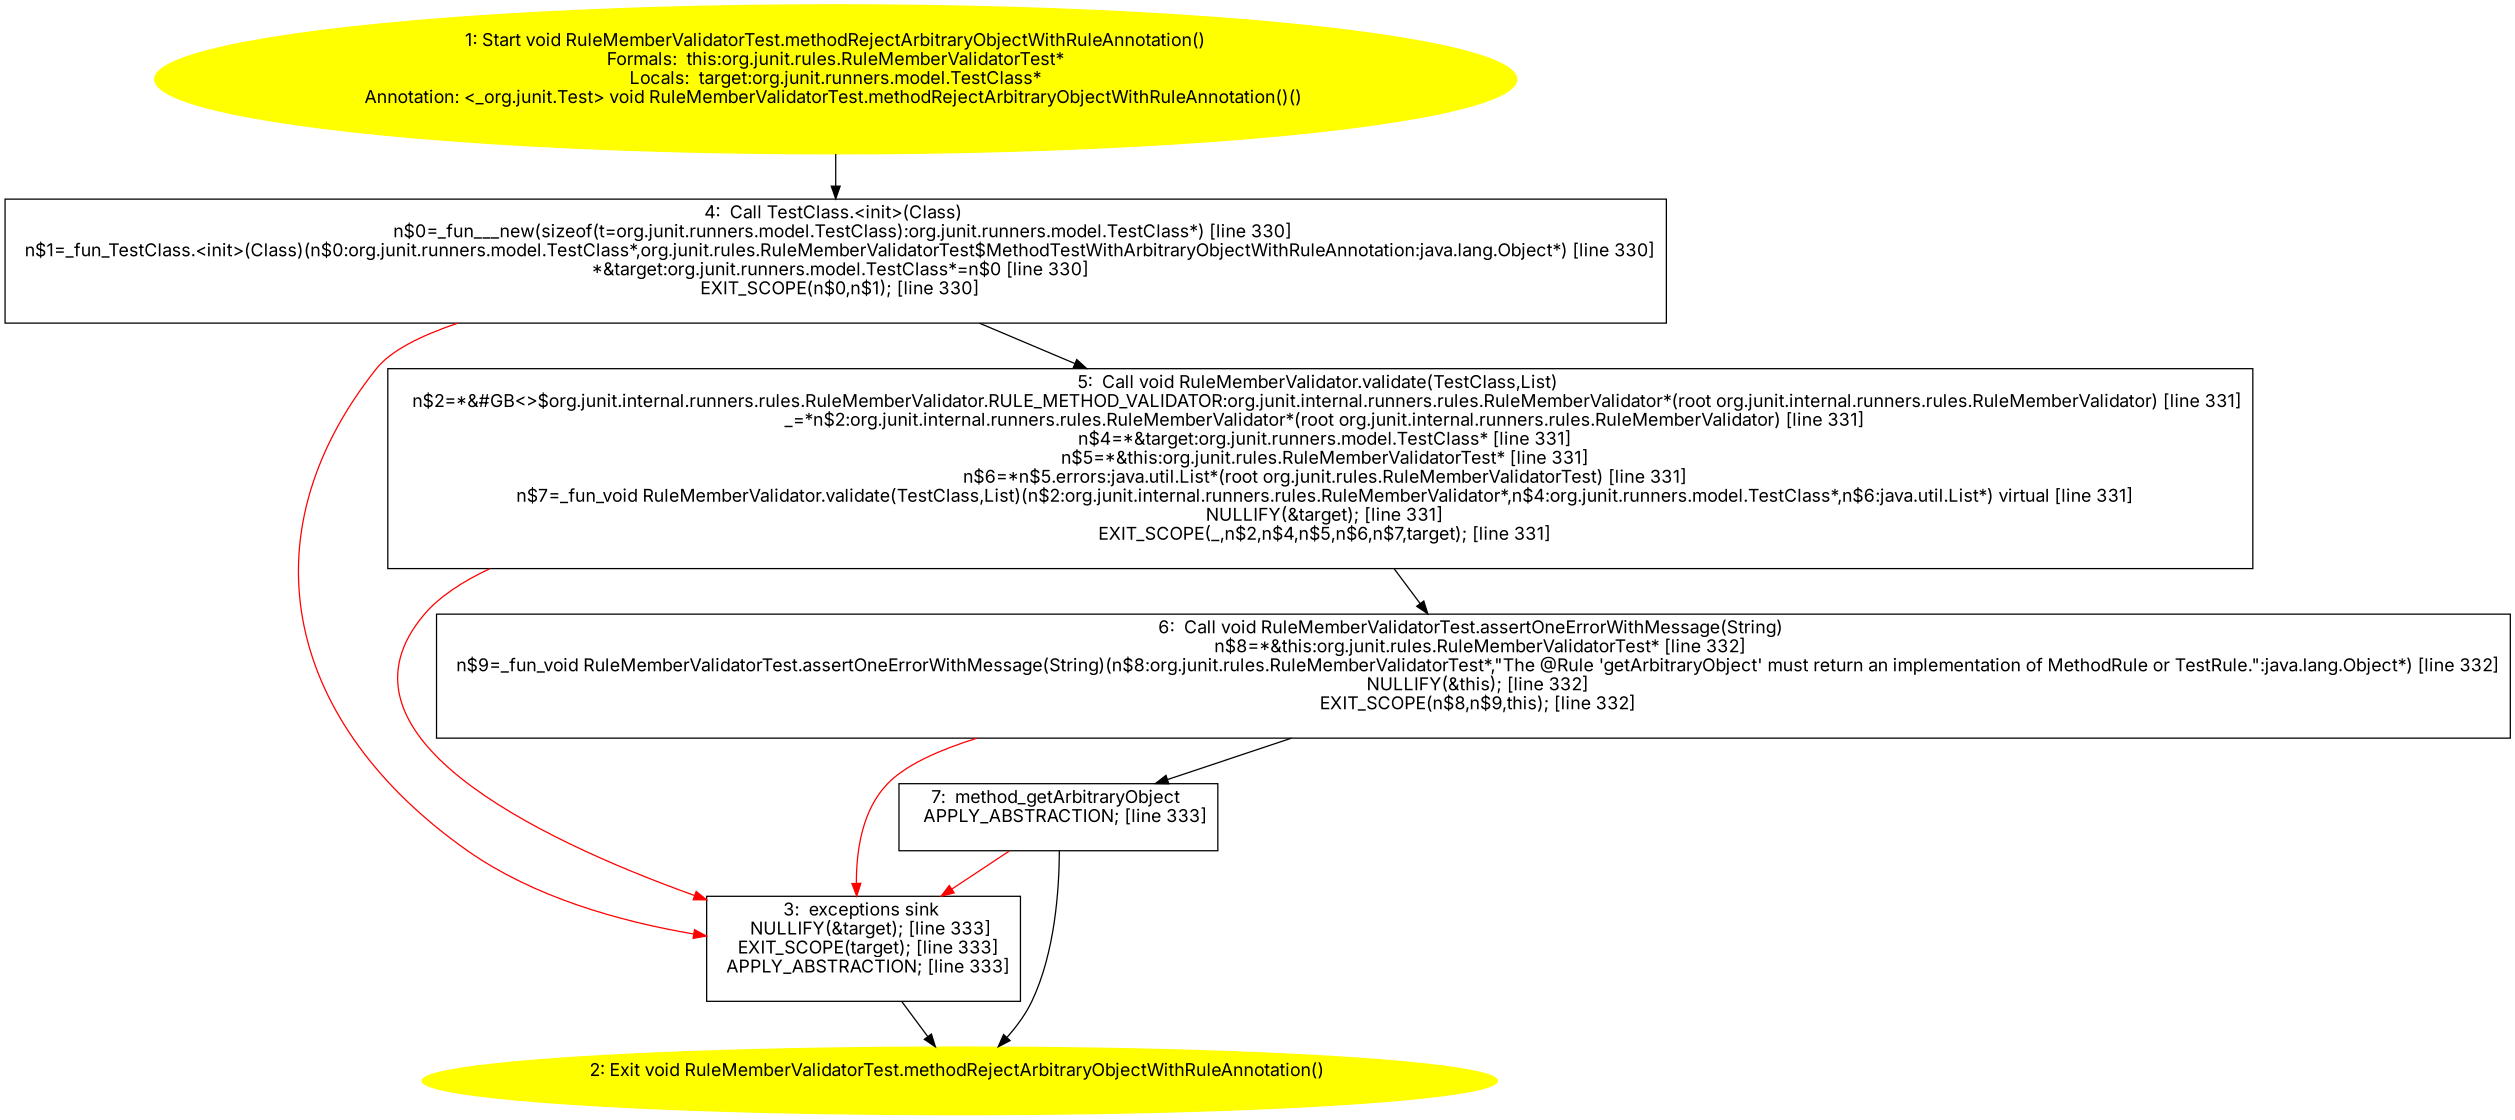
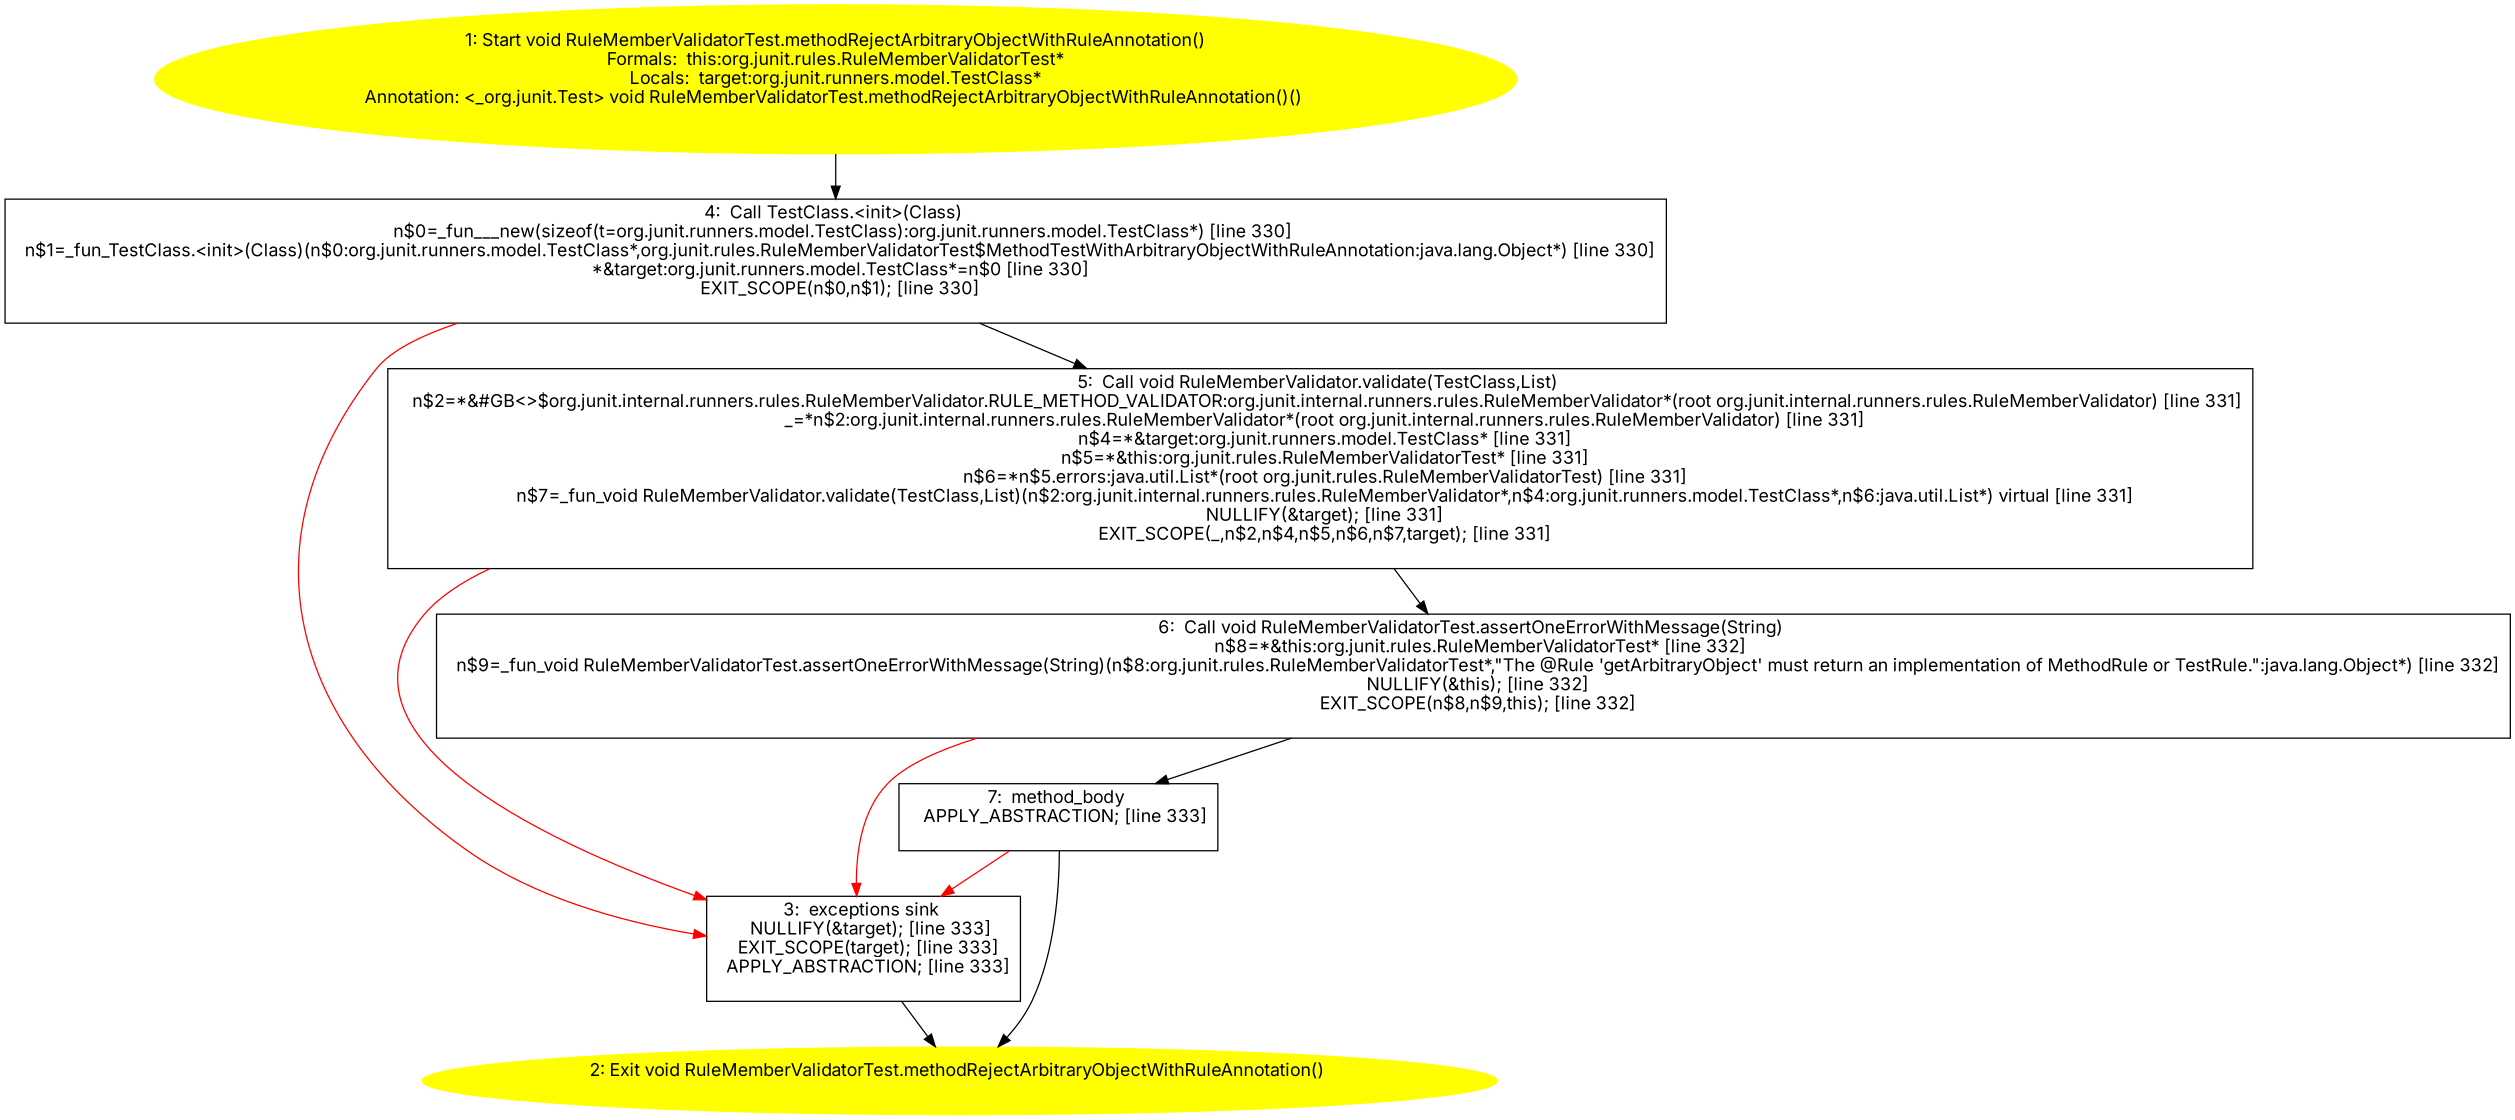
(1058, 817) -> (1058, 817)
